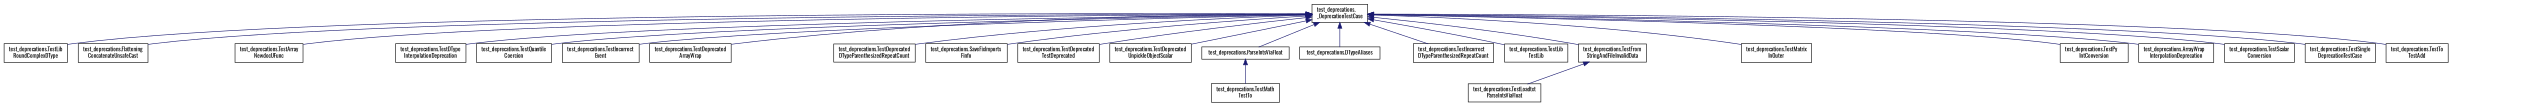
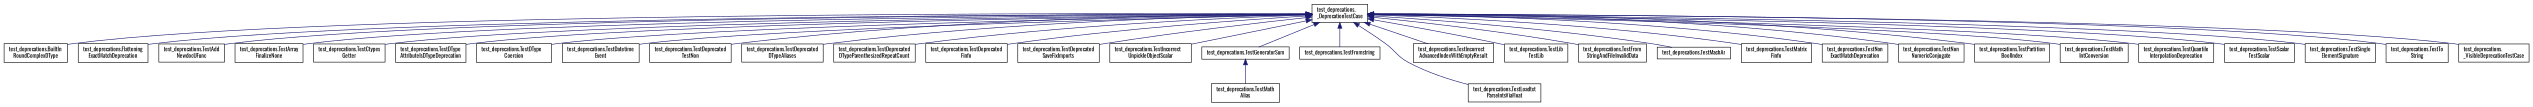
(36, 53) -> (36, 53)
(113, 53) -> (113, 53)
none -> (192, 53)
(269, 53) -> (269, 53)
none -> (349, 53)
(431, 53) -> (431, 53)
(514, 53) -> (514, 53)
(601, 53) -> (601, 53)
(690, 53) -> (690, 53)
none -> (782, 53)
(966, 53) -> (966, 53)
(1059, 53) -> (1059, 53)
(1151, 53) -> (1151, 53)
(1245, 53) -> (1245, 53)
(1340, 53) -> (1340, 53)
(1454, 53) -> (1454, 53)
none -> (1694, 53)
(1777, 53) -> (1777, 53)
none -> (1855, 53)
none -> (1931, 53)
none -> (2012, 53)
(2094, 53) -> (2094, 53)
(2176, 53) -> (2176, 53)
(2259, 53) -> (2259, 53)
(2340, 53) -> (2340, 53)
(2417, 53) -> (2417, 53)
none -> (2494, 53)
(1556, 74) -> (1409, 63)
(1245, 93) -> (1245, 93)
